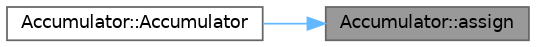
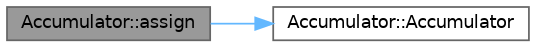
(285, 24) -> (233, 24)
